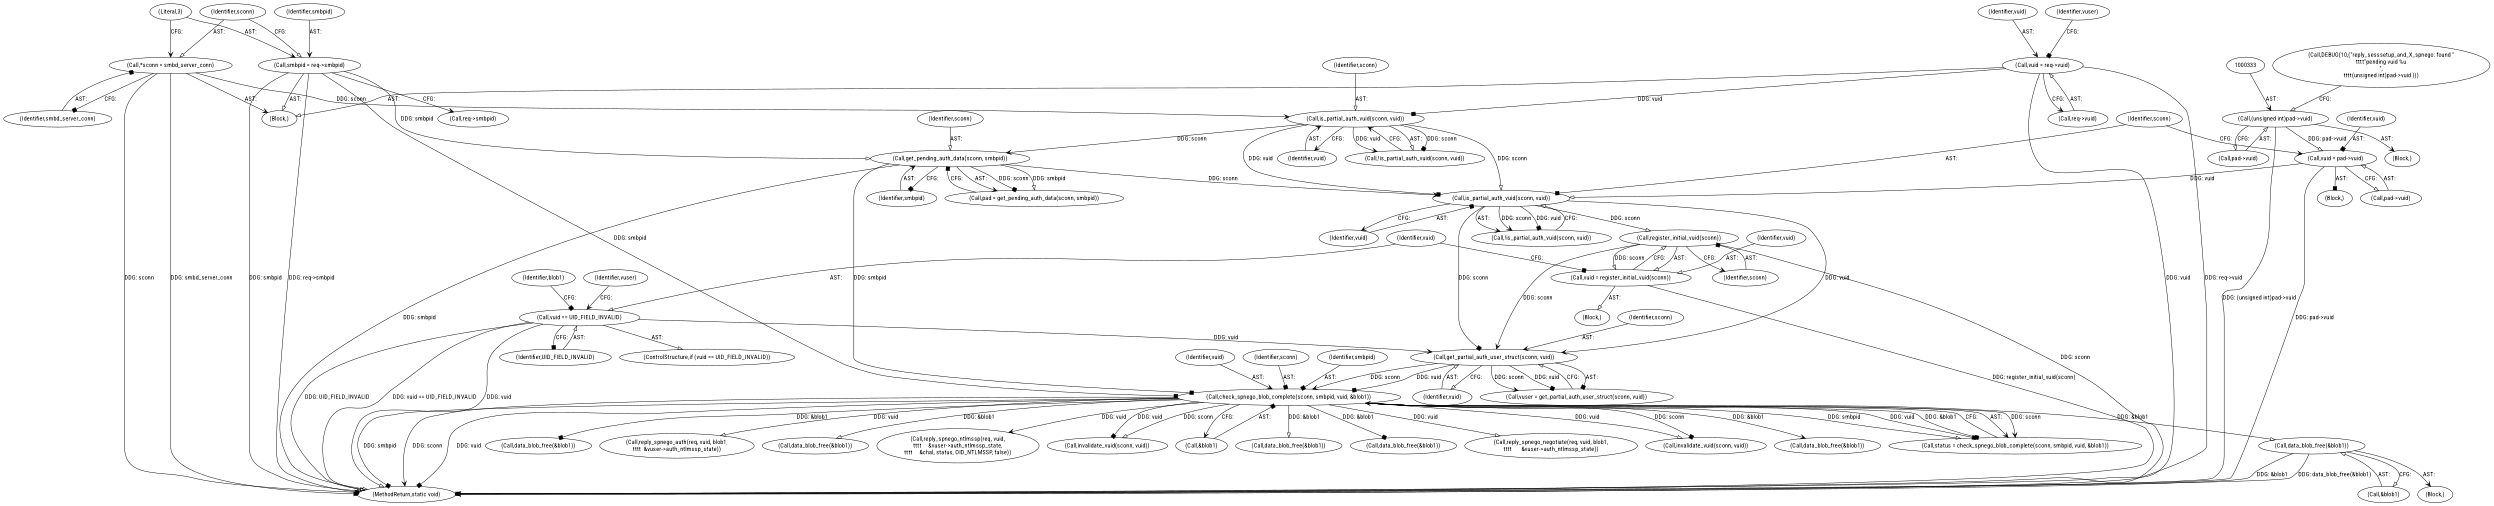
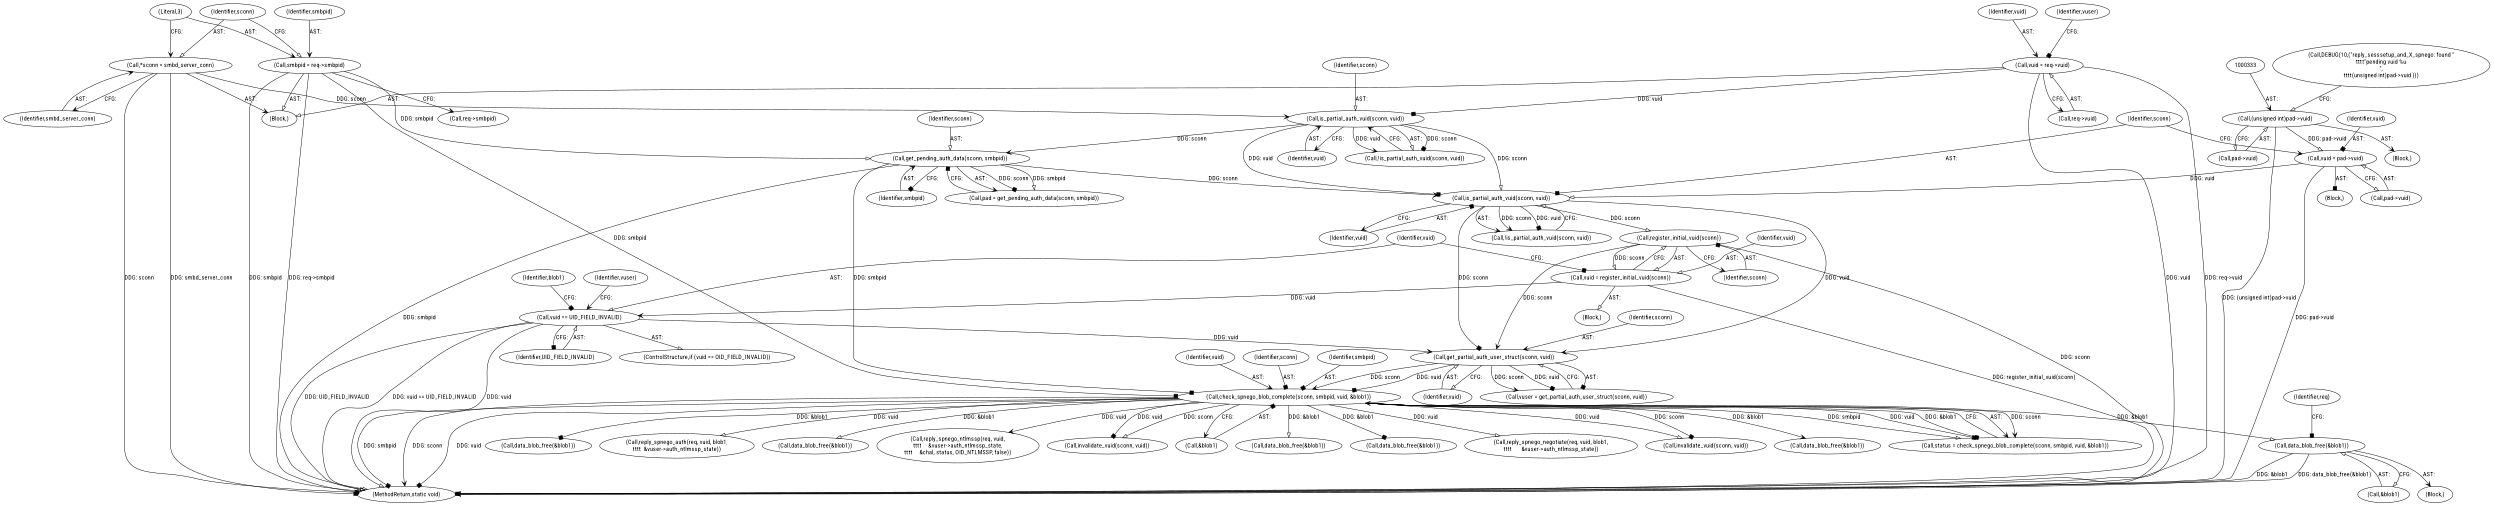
(92, 86) -> (92, 86)
(115, 91) -> (115, 91)
none -> (1102, 302)
(707, 357) -> (707, 357)
none -> (2312, 397)
